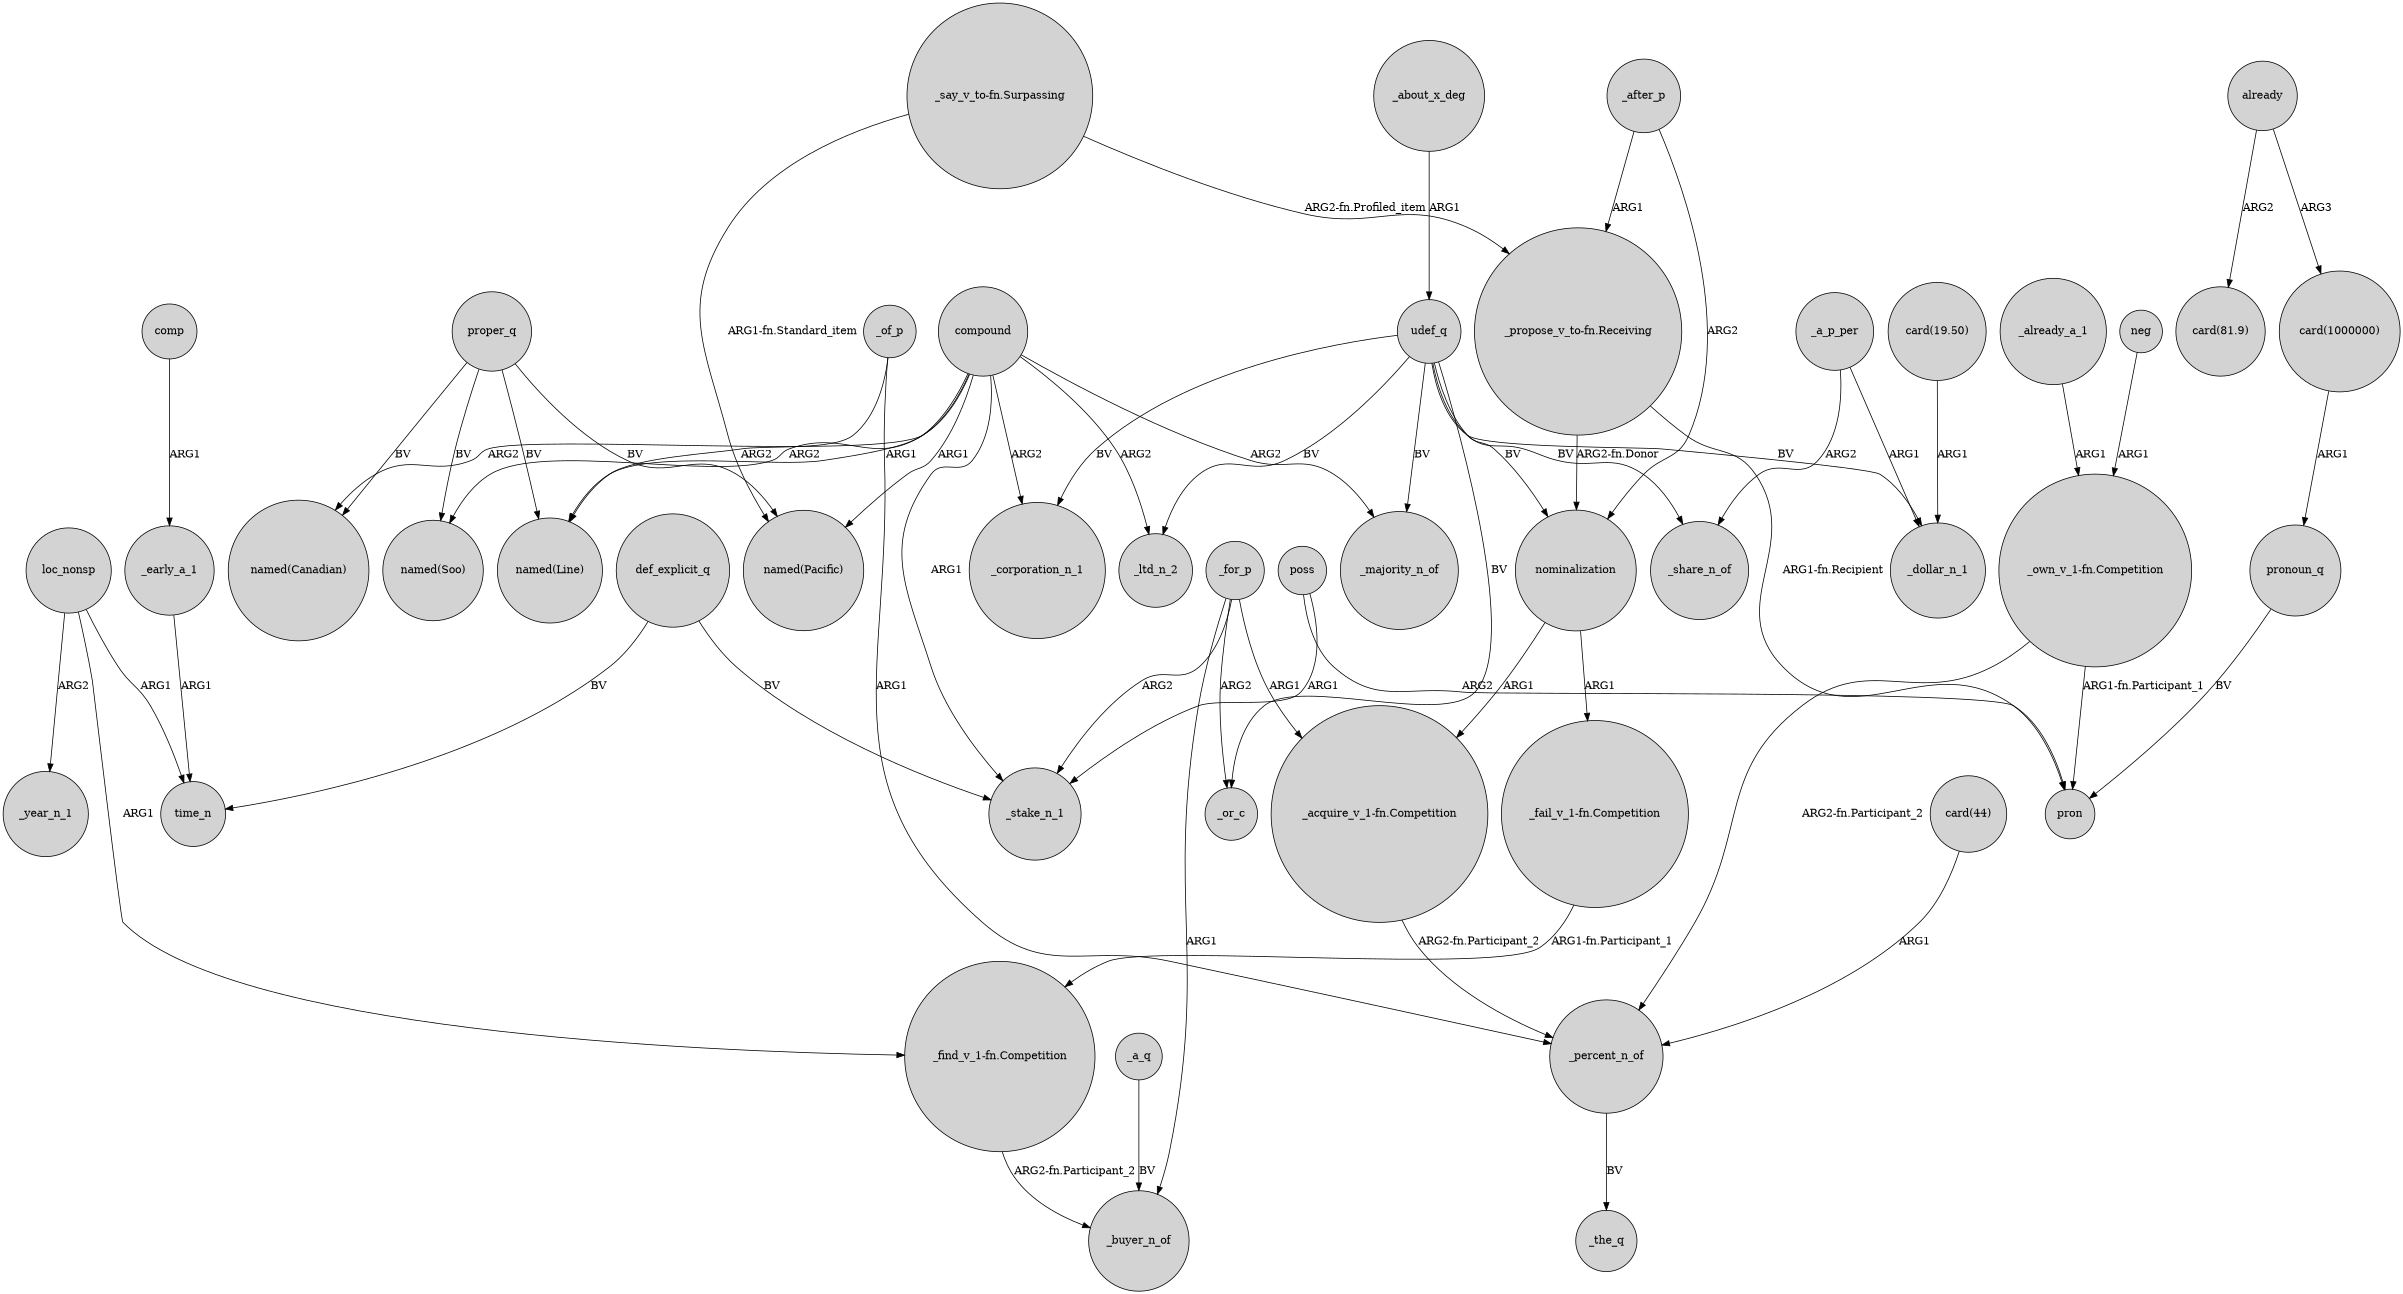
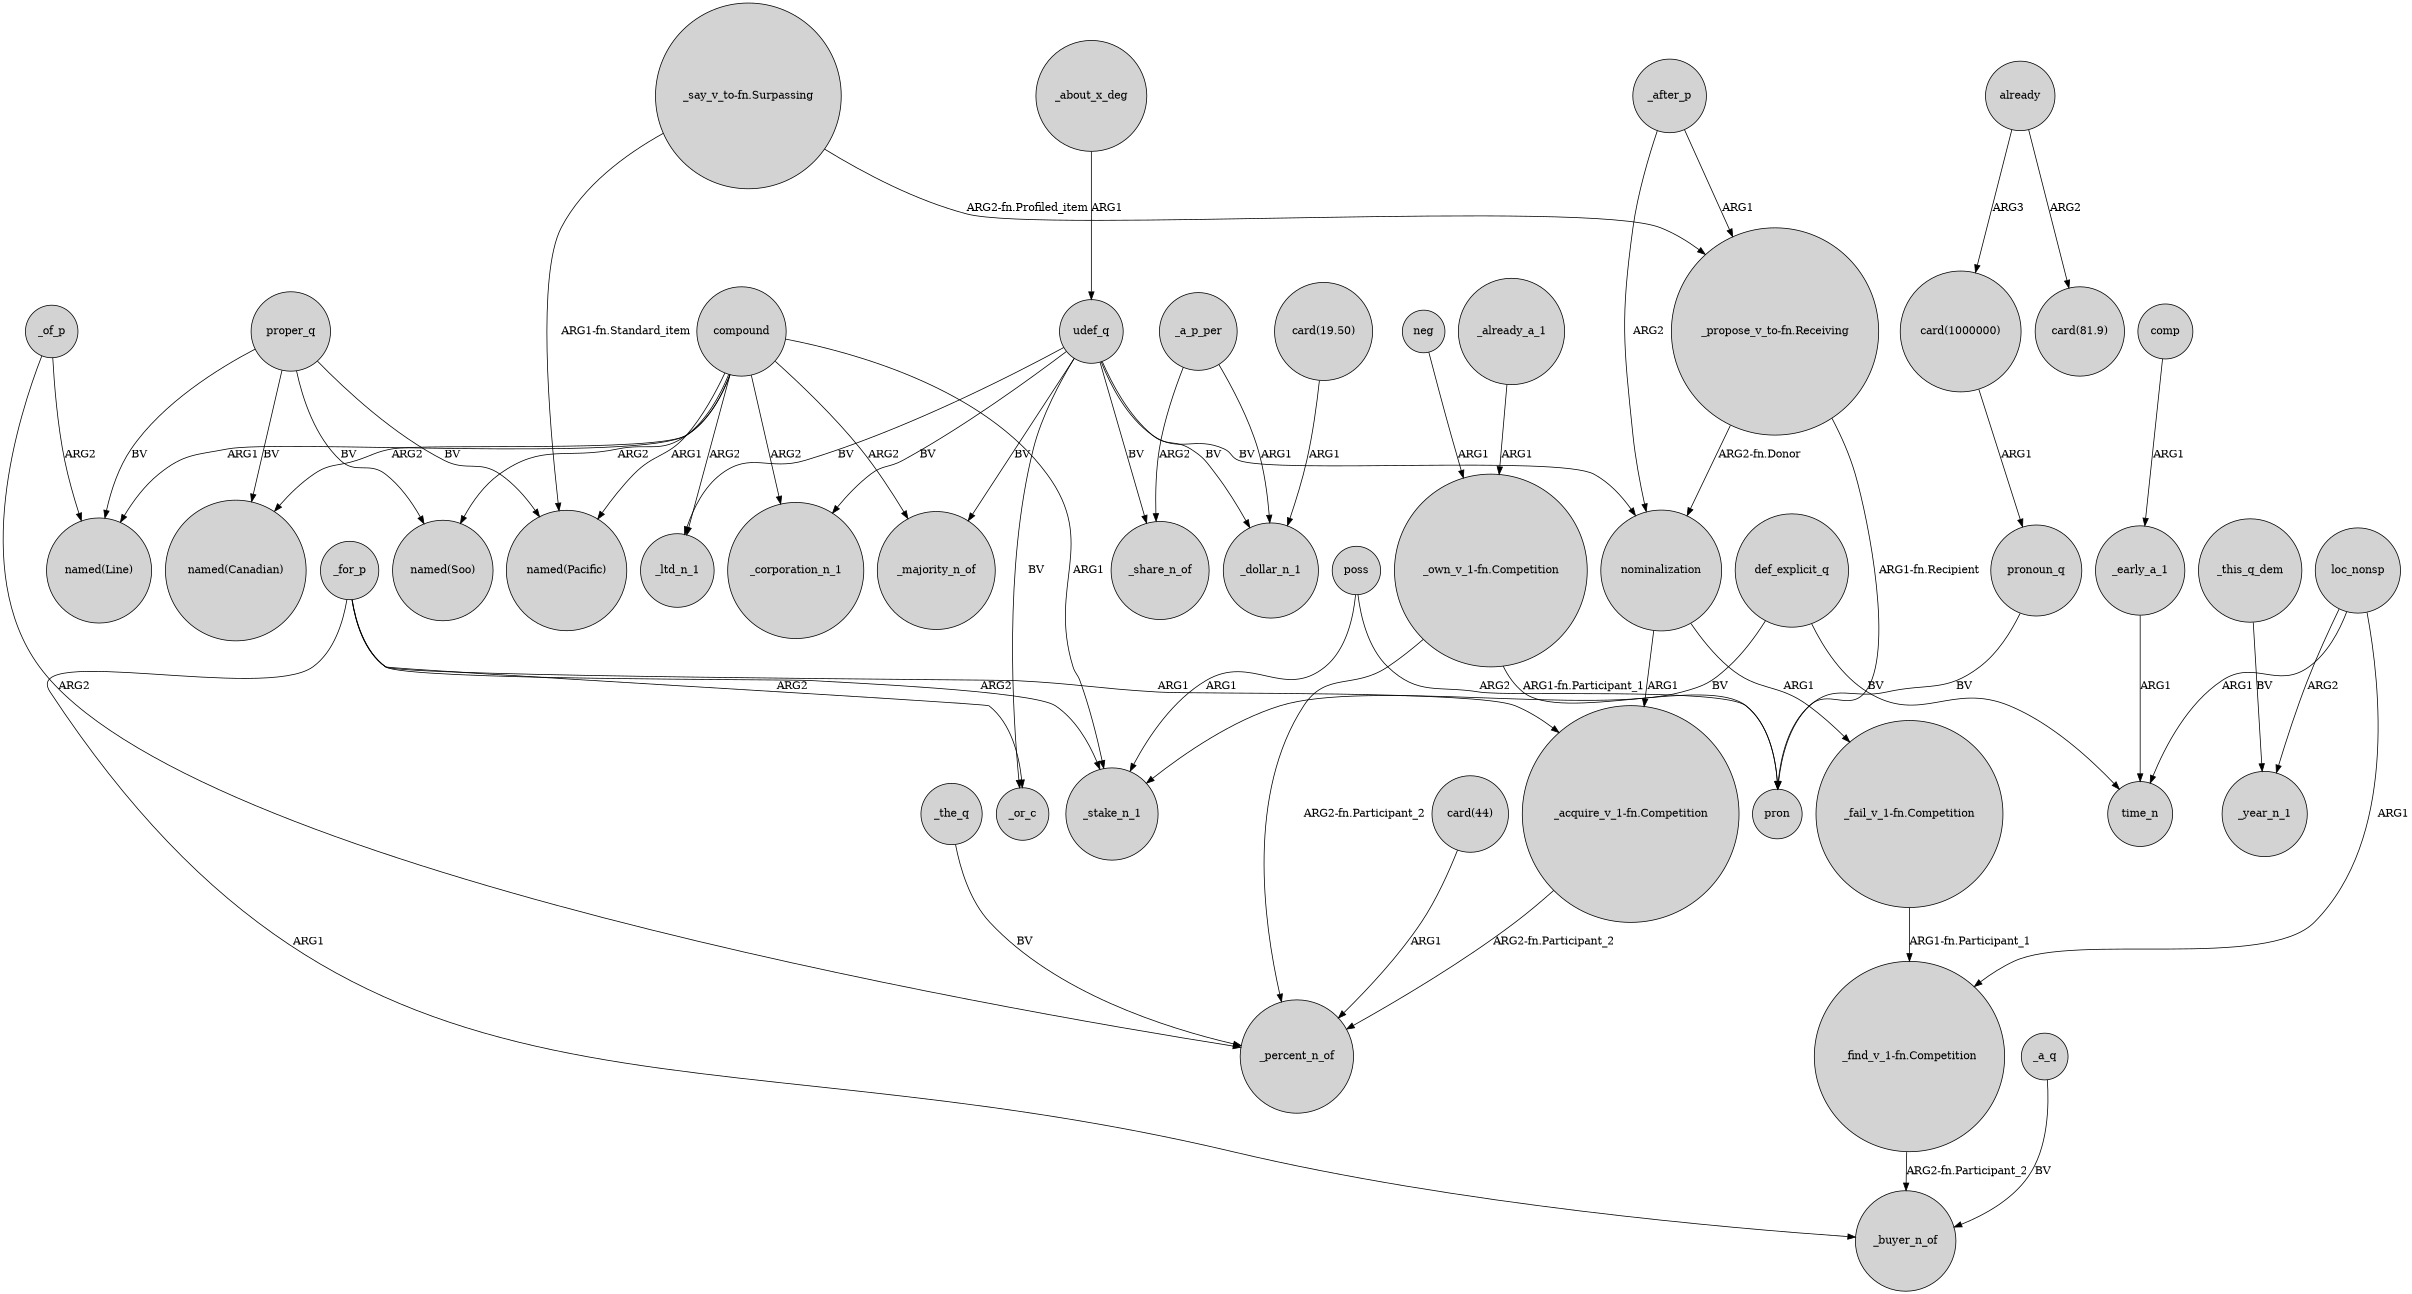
(1156, 571) -> (677, 571)
none -> (2250, 571)
(892, 686) -> (74, 686)
(1606, 1158) -> (1065, 980)
